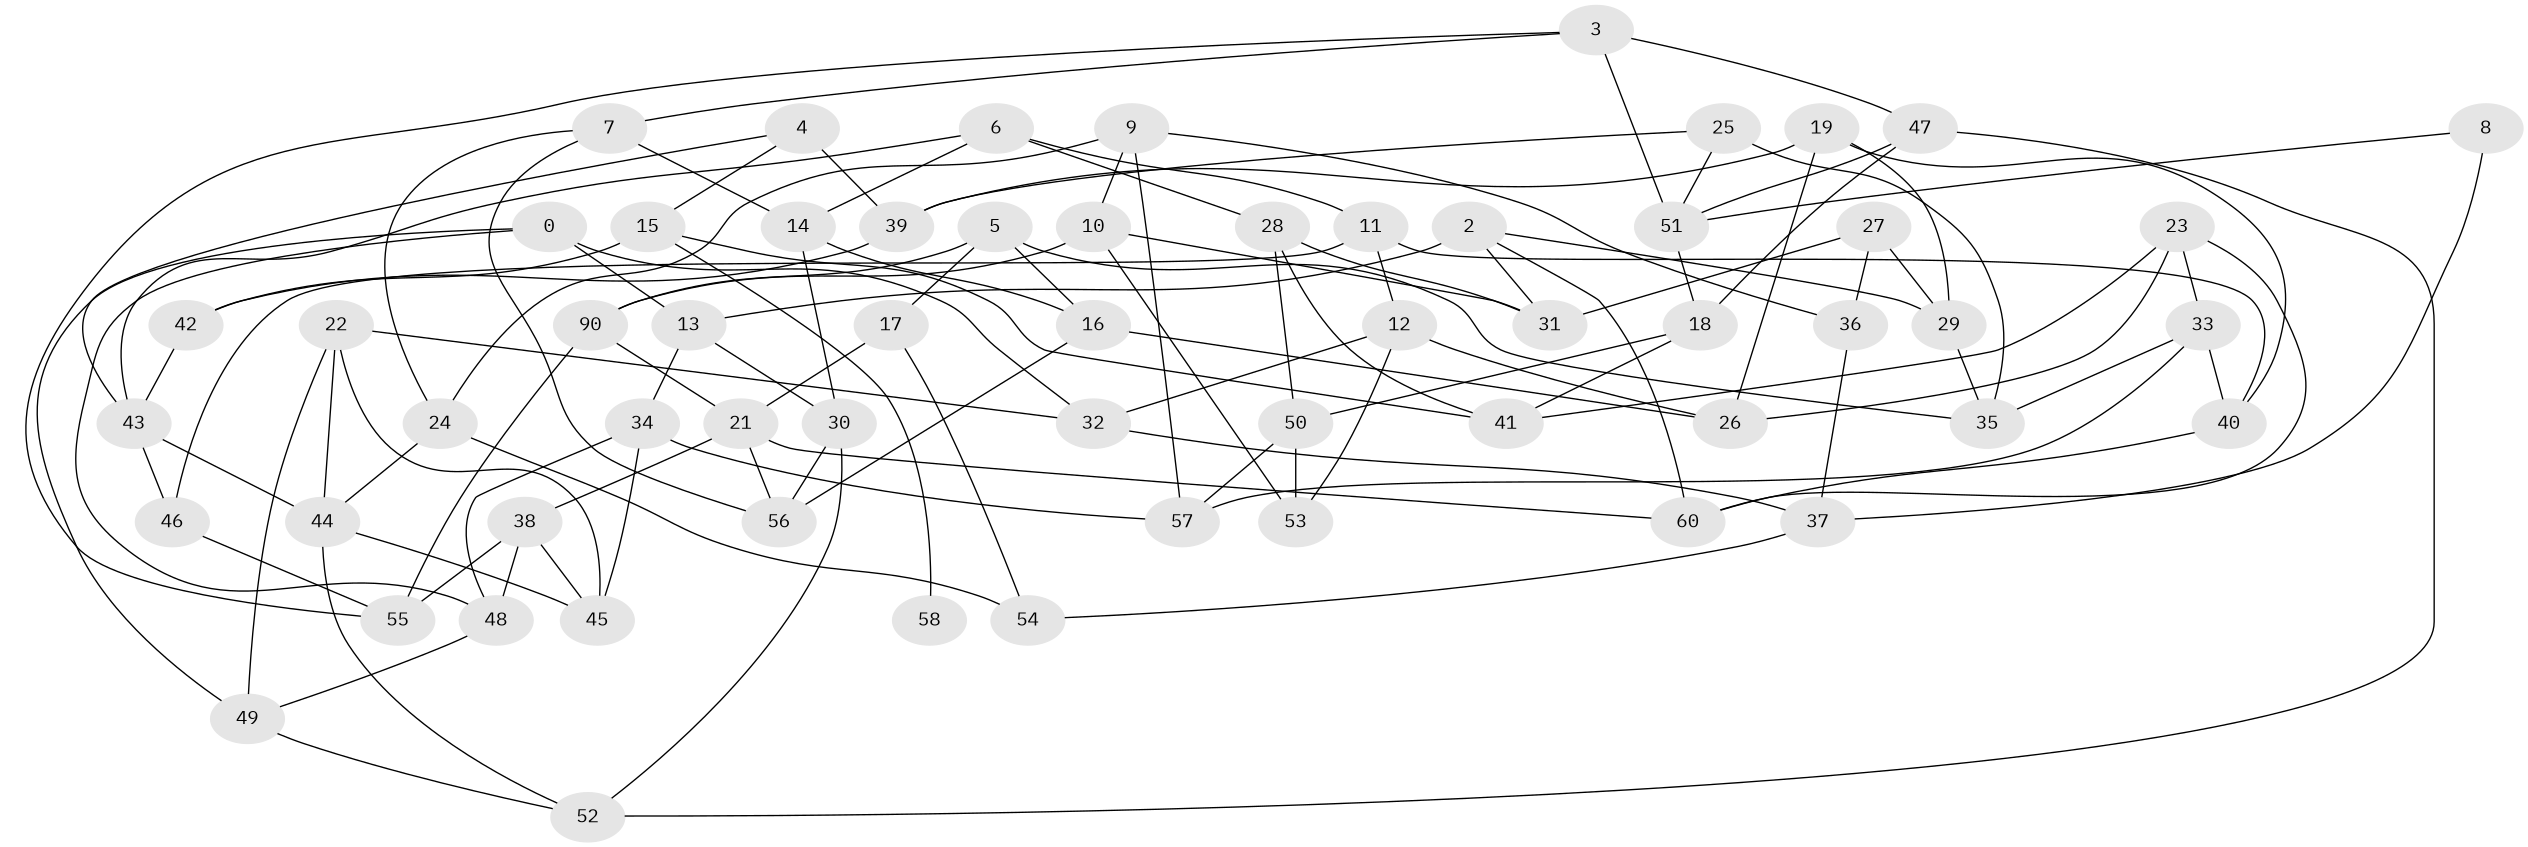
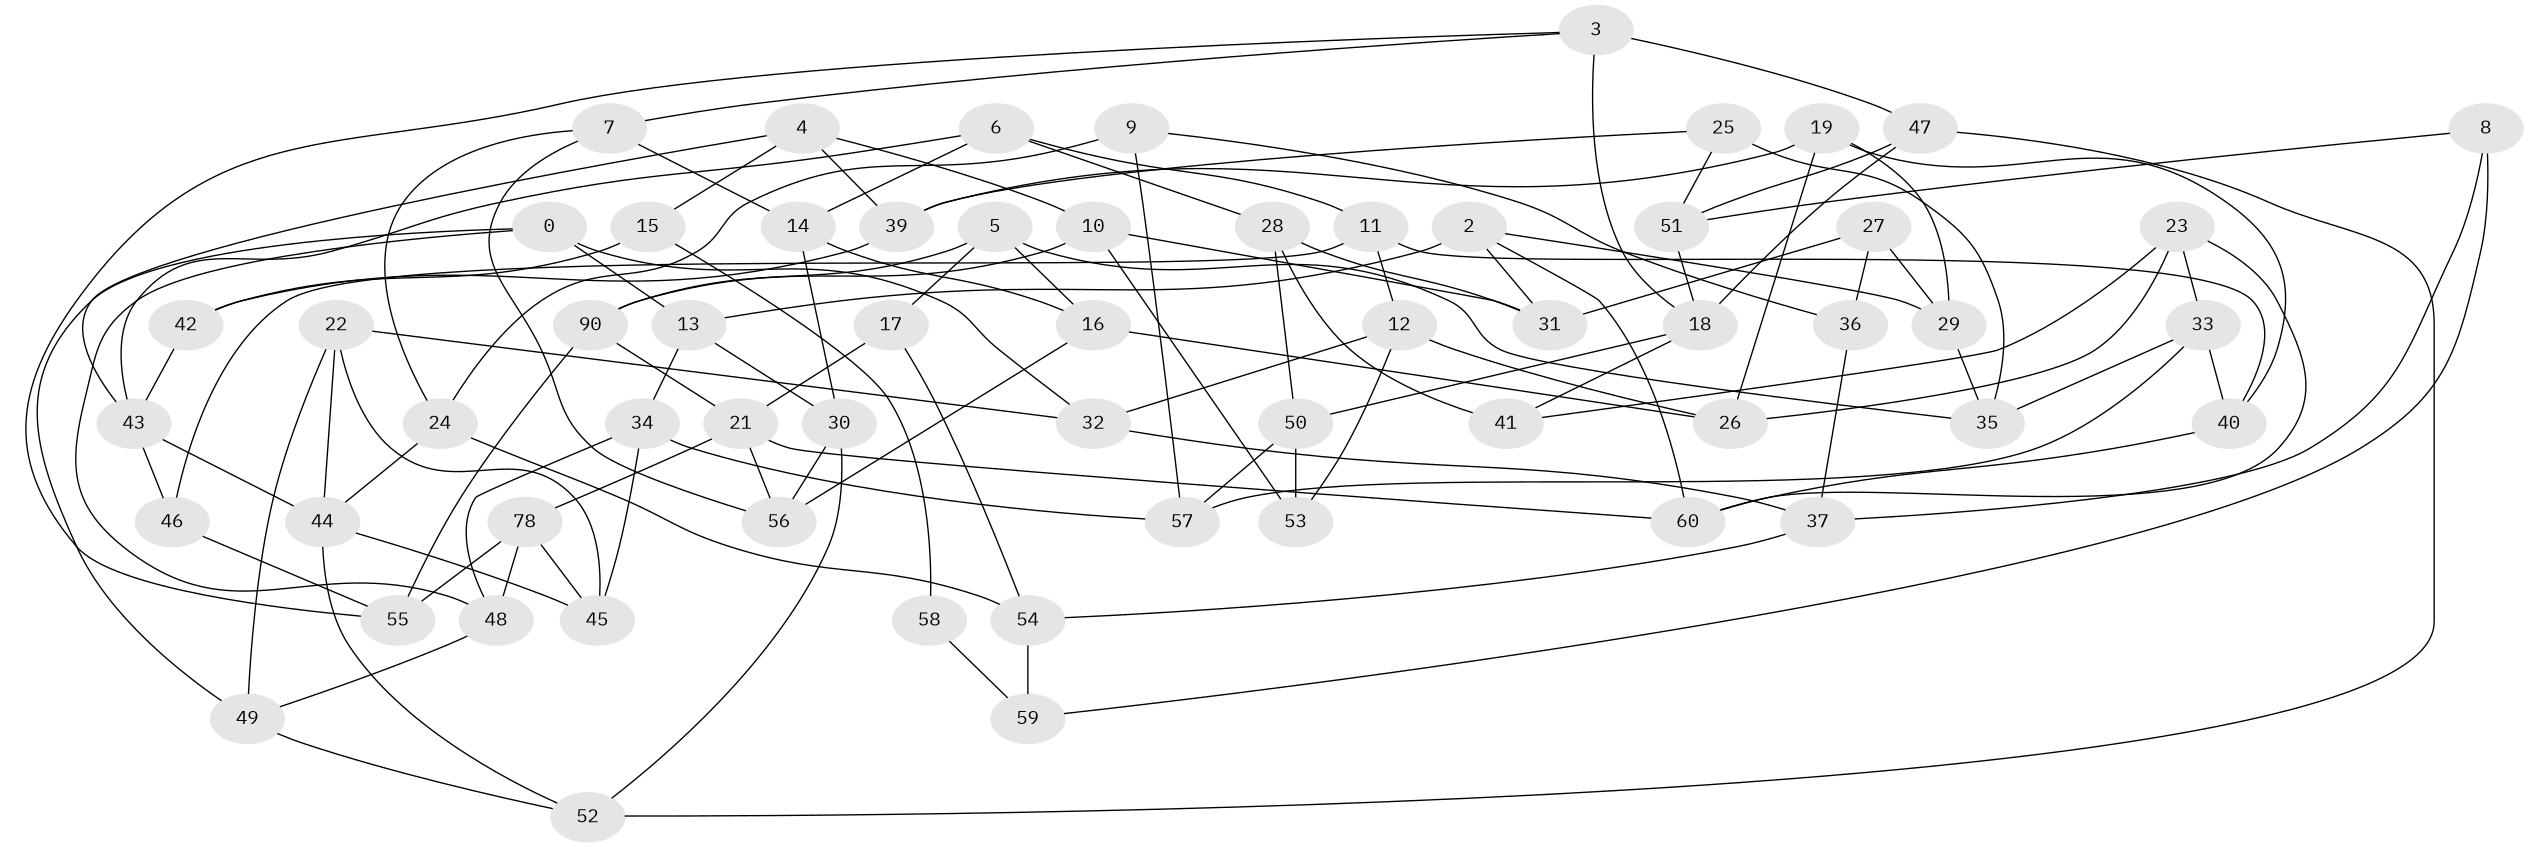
(1632, 125) -> (1602, 193)
(1110, 184) -> (963, 174)
(1085, 357) -> none
(525, 522) -> (525, 522)
none -> (1028, 719)
